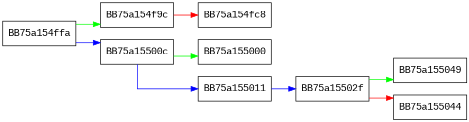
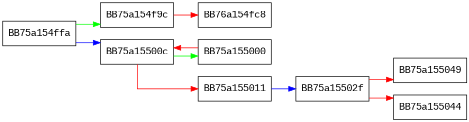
(235, 15) -> (235, 15)
none -> (189, 48)
(378, 80) -> (378, 80)
(152, 89) -> (152, 89)
